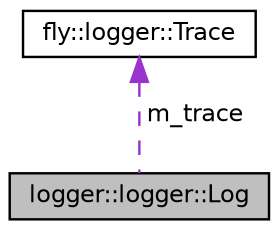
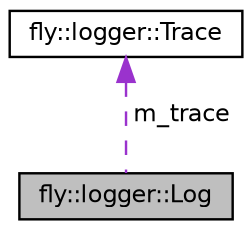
(139, 196) -> (126, 196)
